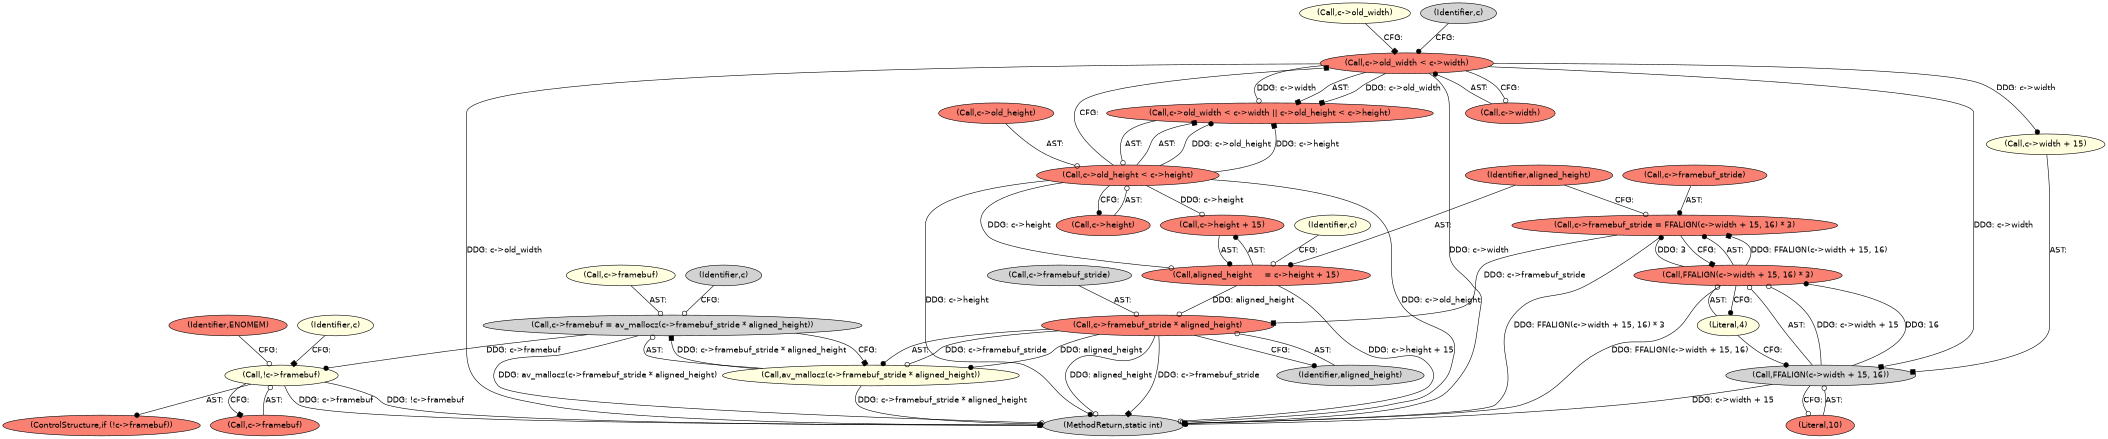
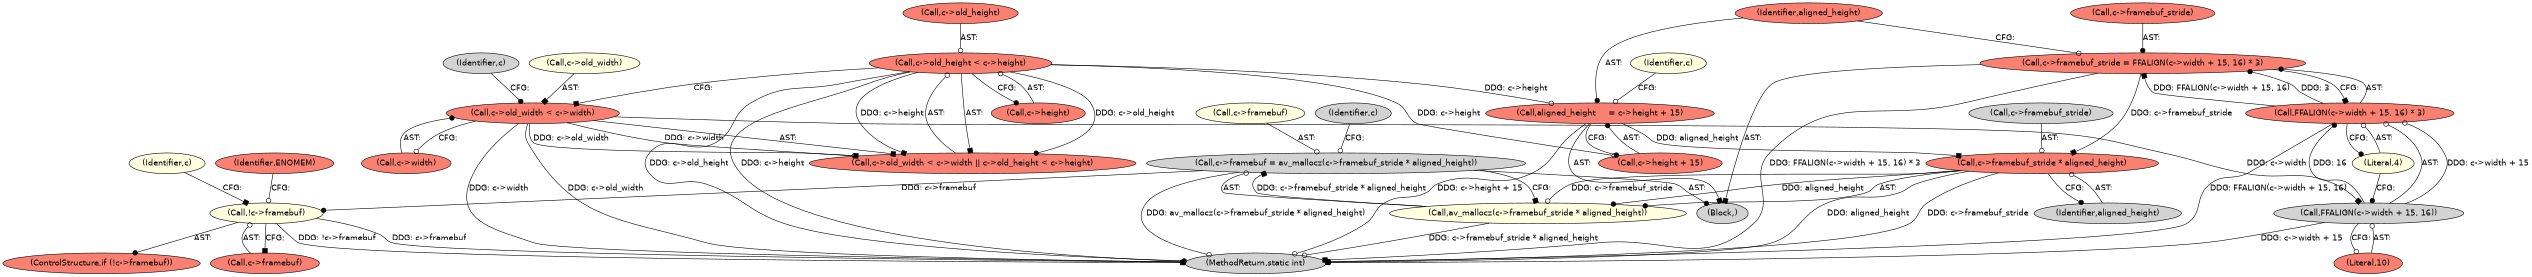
(1395, 38) -> (572, 88)
(2046, 144) -> none
none -> (1722, 213)
(1258, 250) -> (1599, 138)
(1209, 299) -> (1786, 150)
